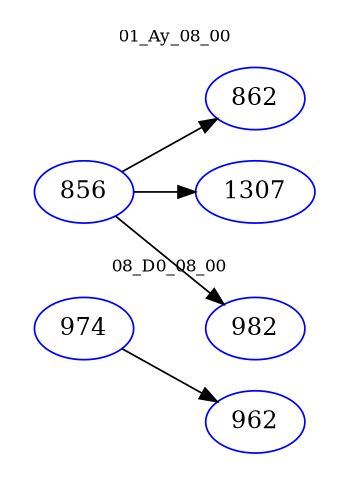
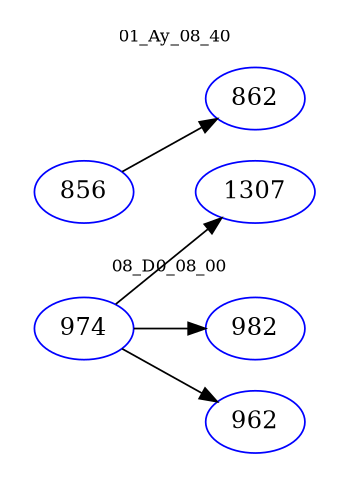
(175, 37) -> (175, 37)
(156, 192) -> (162, 267)
(172, 262) -> (161, 329)
